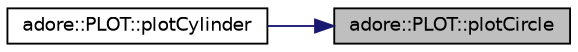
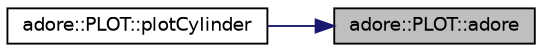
(452, 26) -> (435, 26)
